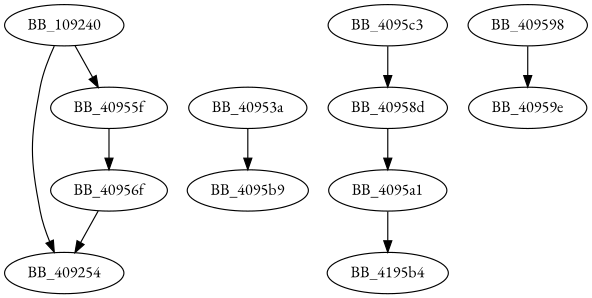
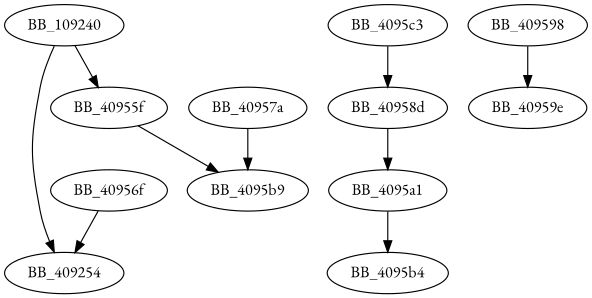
(248, 108) -> (248, 108)
(109, 144) -> (173, 146)
(388, 273) -> (388, 273)
